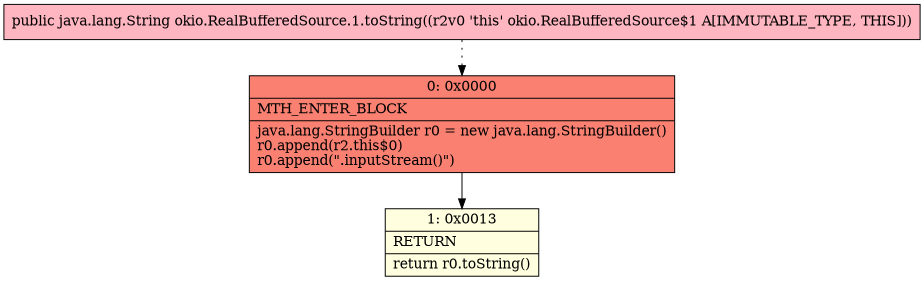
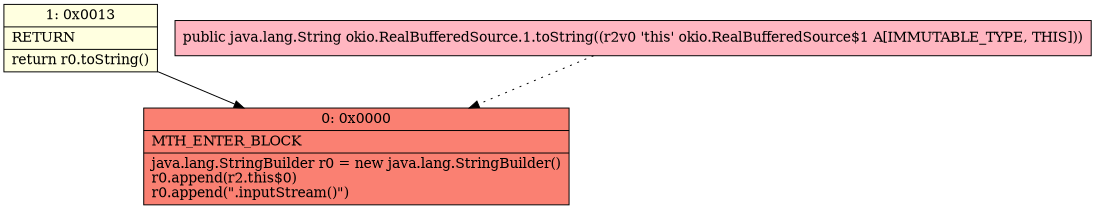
(462, 186) -> (196, 88)
